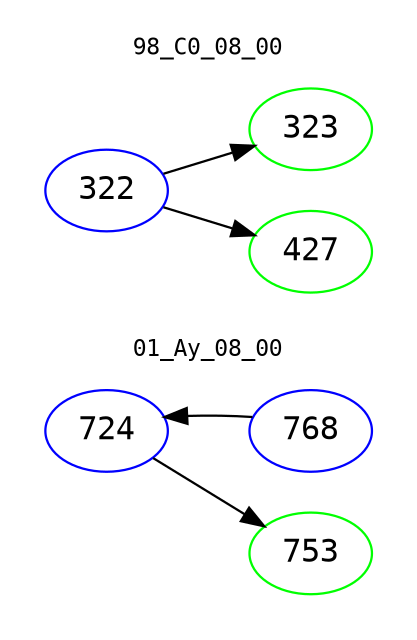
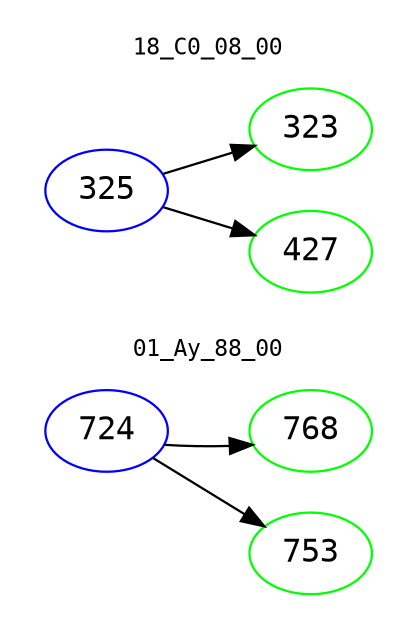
(209, 49) -> (209, 49)
(107, 191) -> (107, 191)
(209, 350) -> (209, 350)
(220, 416) -> (197, 446)
(311, 431) -> (311, 431)
